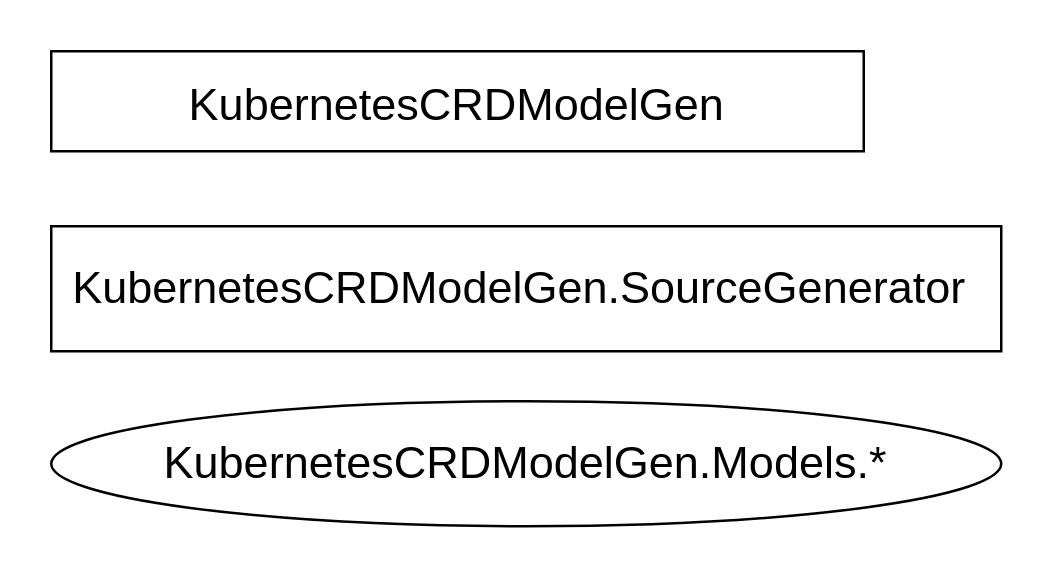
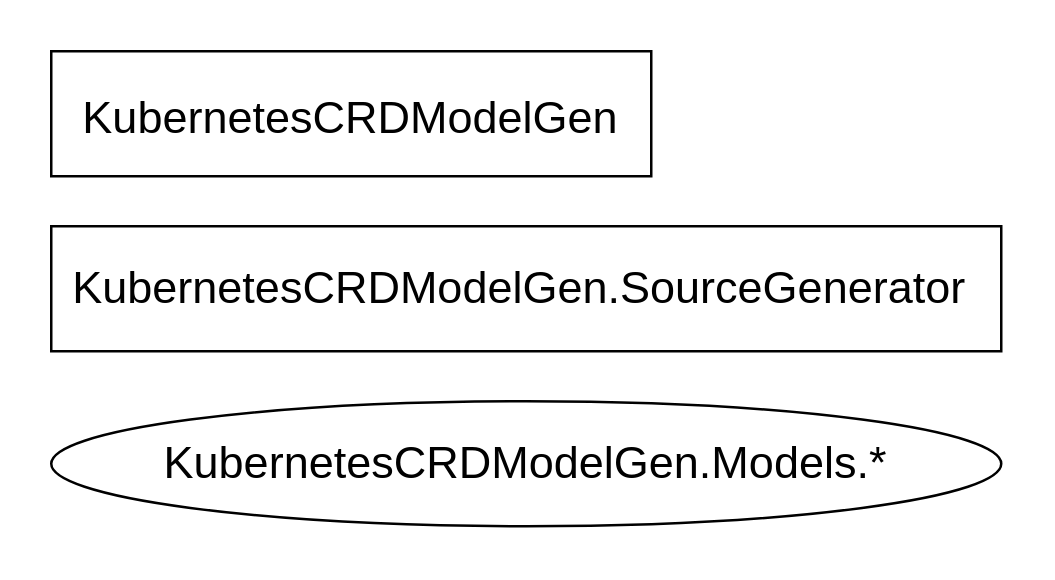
(458, 101) -> (351, 114)
